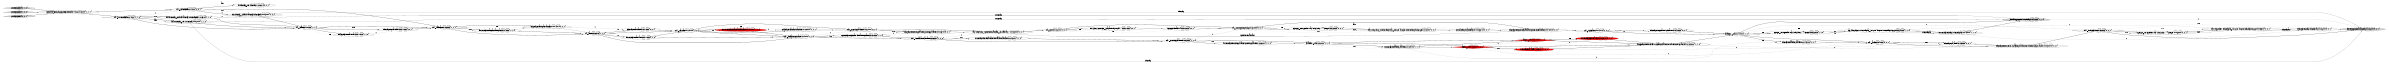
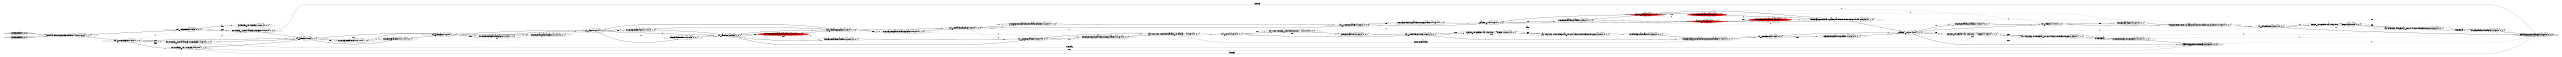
(19, 8) -> none
(326, 11) -> (397, 34)
(998, 19) -> (1069, 50)
(596, 28) -> (664, 34)
(830, 34) -> (986, 36)
